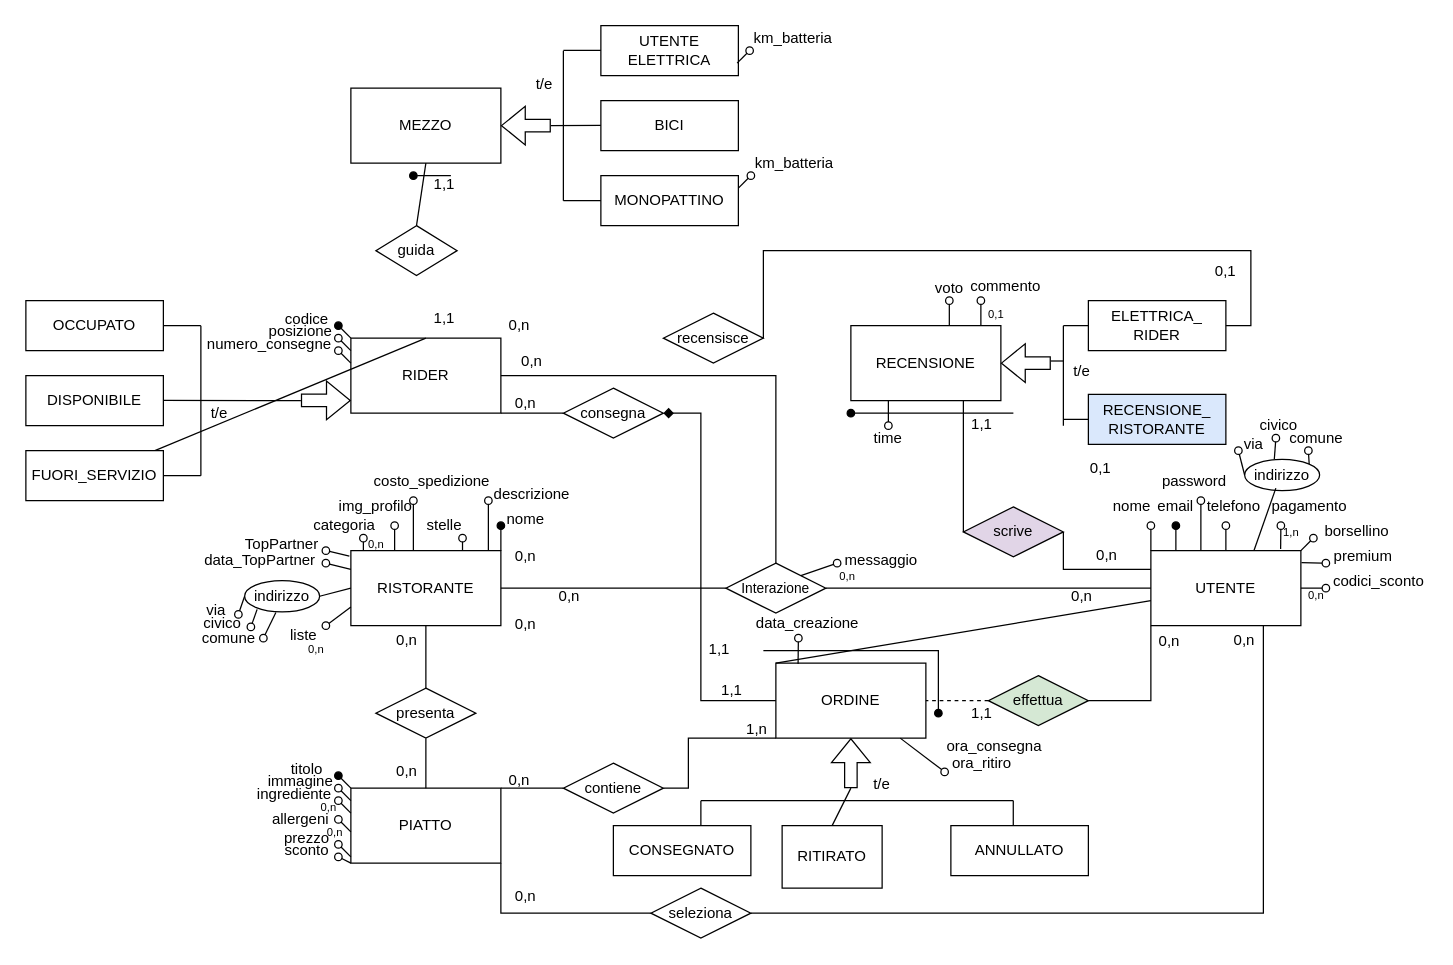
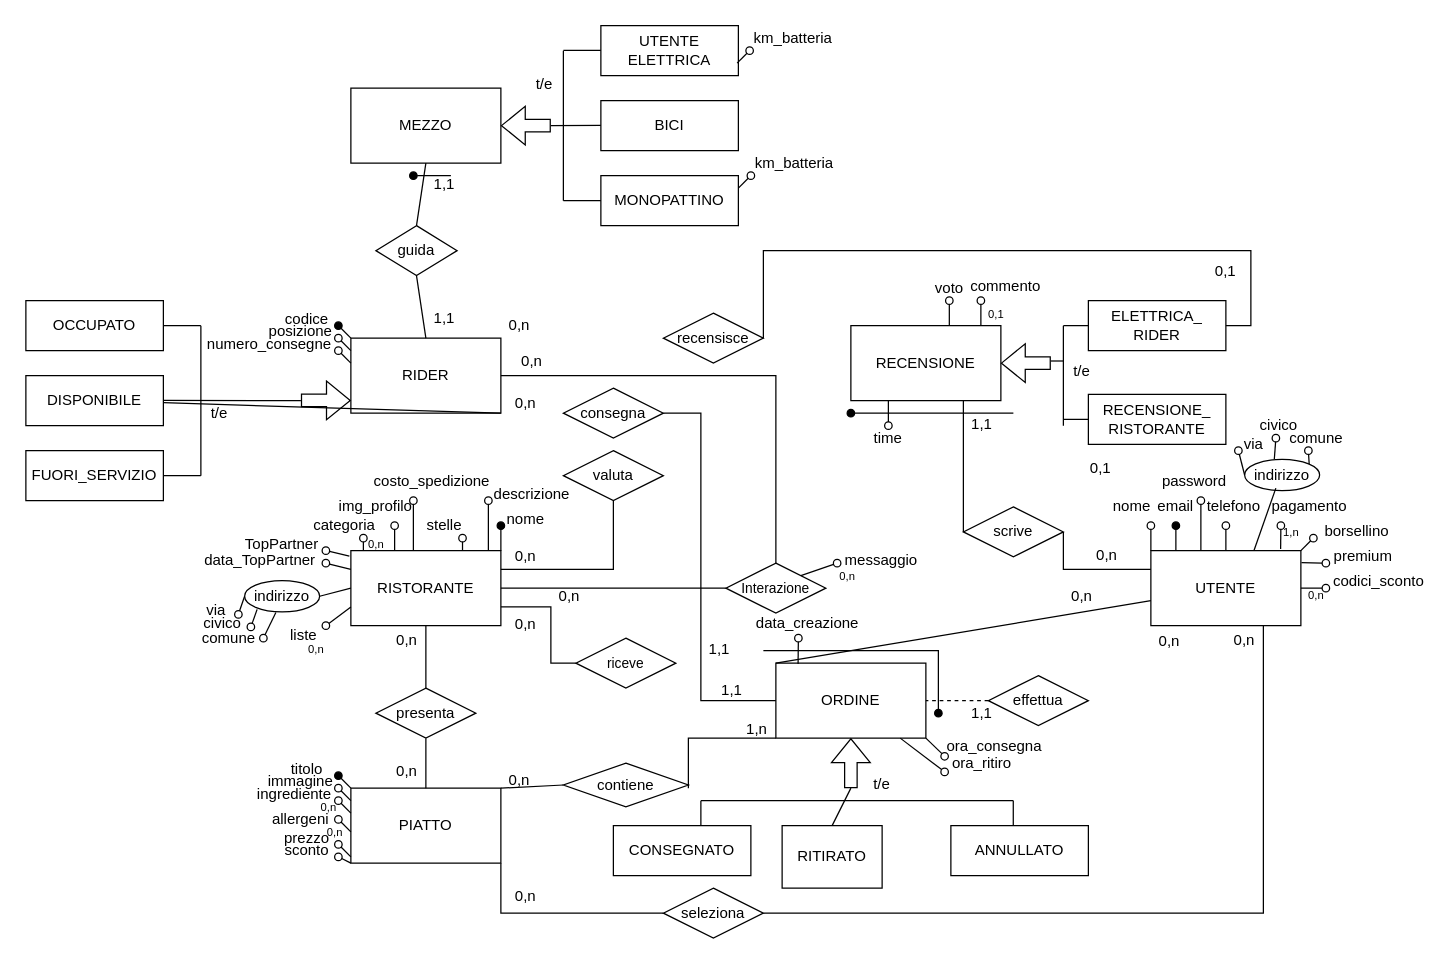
(354, 368) -> (421, 307)
(532, 413) -> (415, 411)
(674, 413) -> (669, 413)
(1157, 419) -> (1157, 419)
none -> (613, 476)
(1013, 532) -> (1013, 532)
none -> (591, 569)
(988, 588) -> none
none -> (551, 622)
none -> (626, 663)
(1151, 695) -> none
(1038, 701) -> (1038, 701)
none -> (934, 746)
(613, 788) -> (626, 785)
(701, 913) -> (713, 913)
